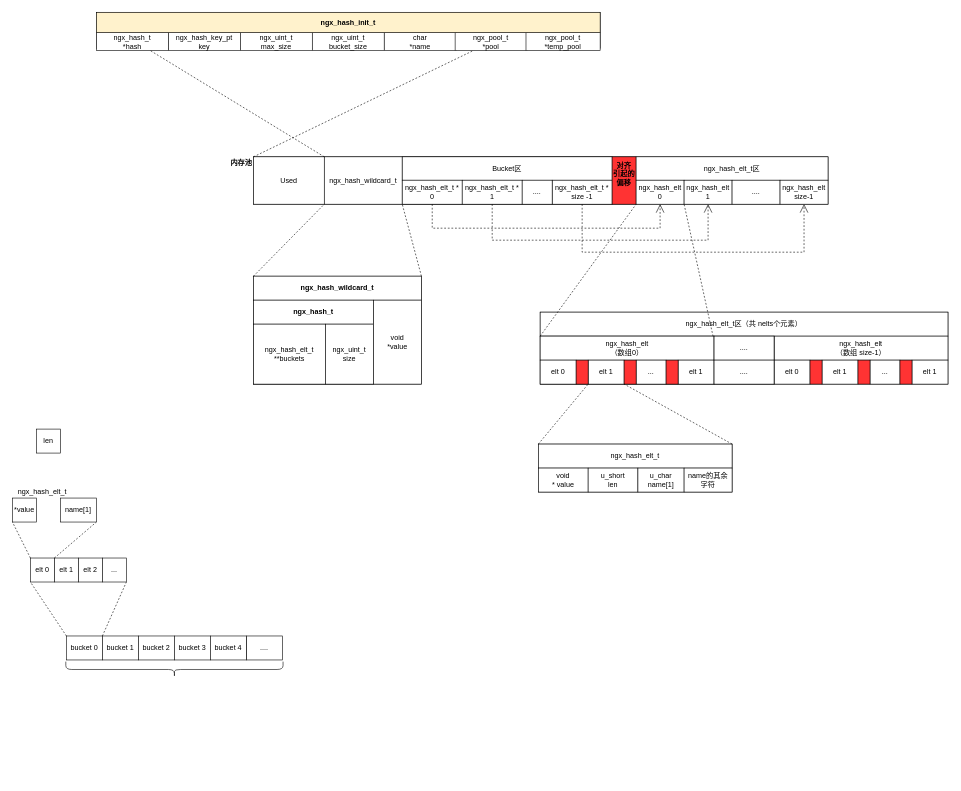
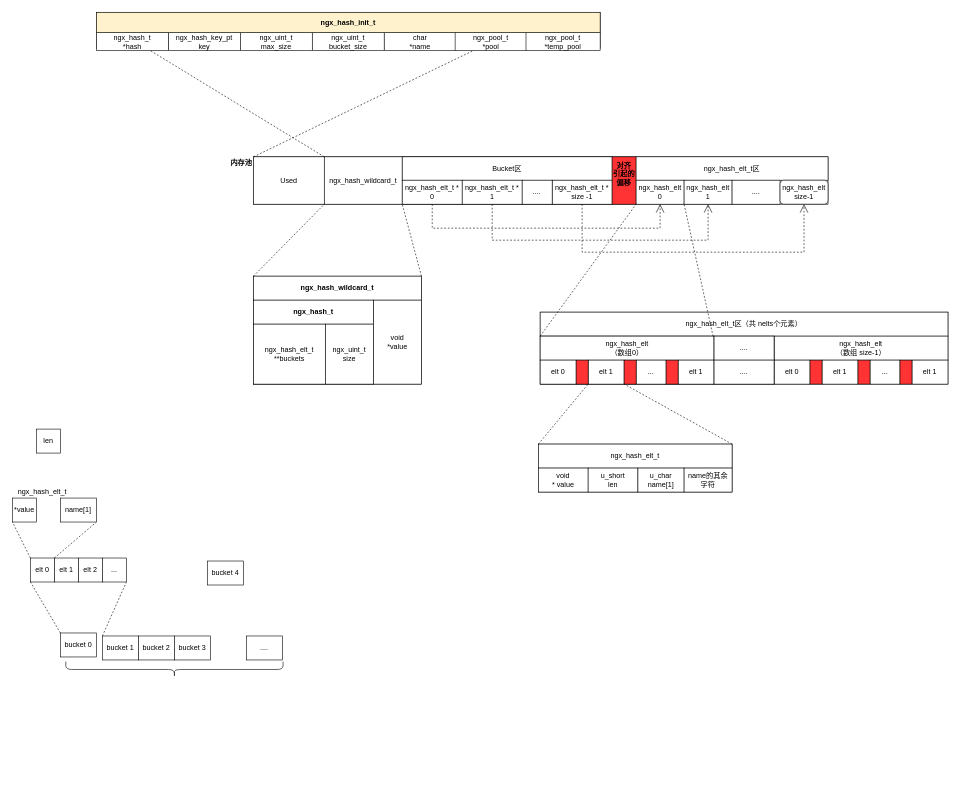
(804, 192) -> (804, 192)
(84, 648) -> (78, 645)
(228, 648) -> (225, 573)
